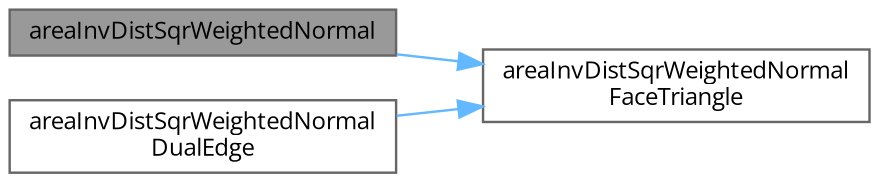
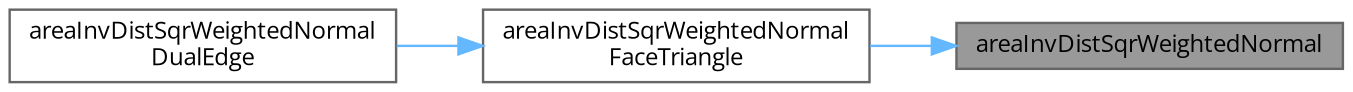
(428, 58) -> (901, 46)
